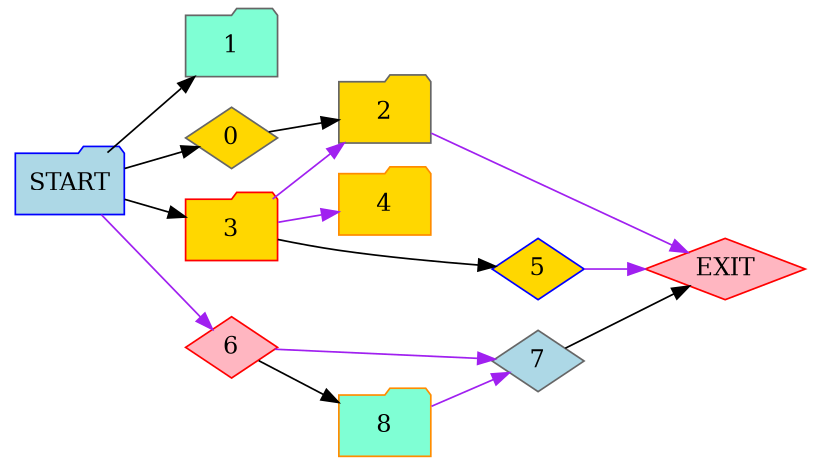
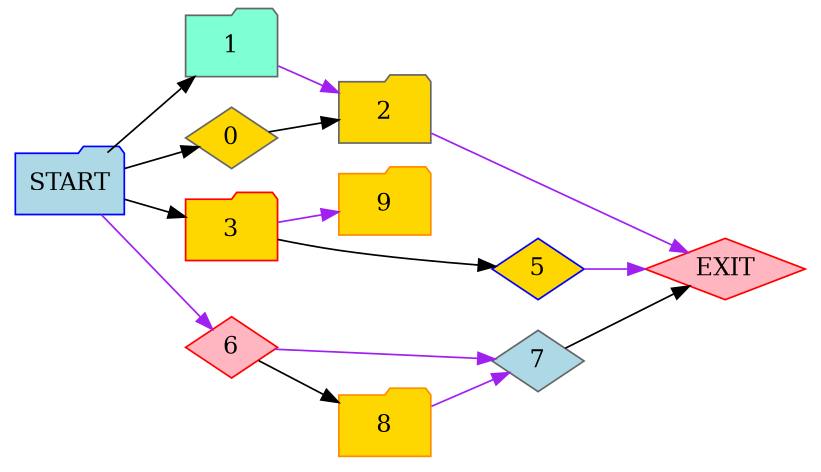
(302, 176) -> (301, 76)
(385, 204) -> (385, 204)
(385, 426) -> (385, 426)
